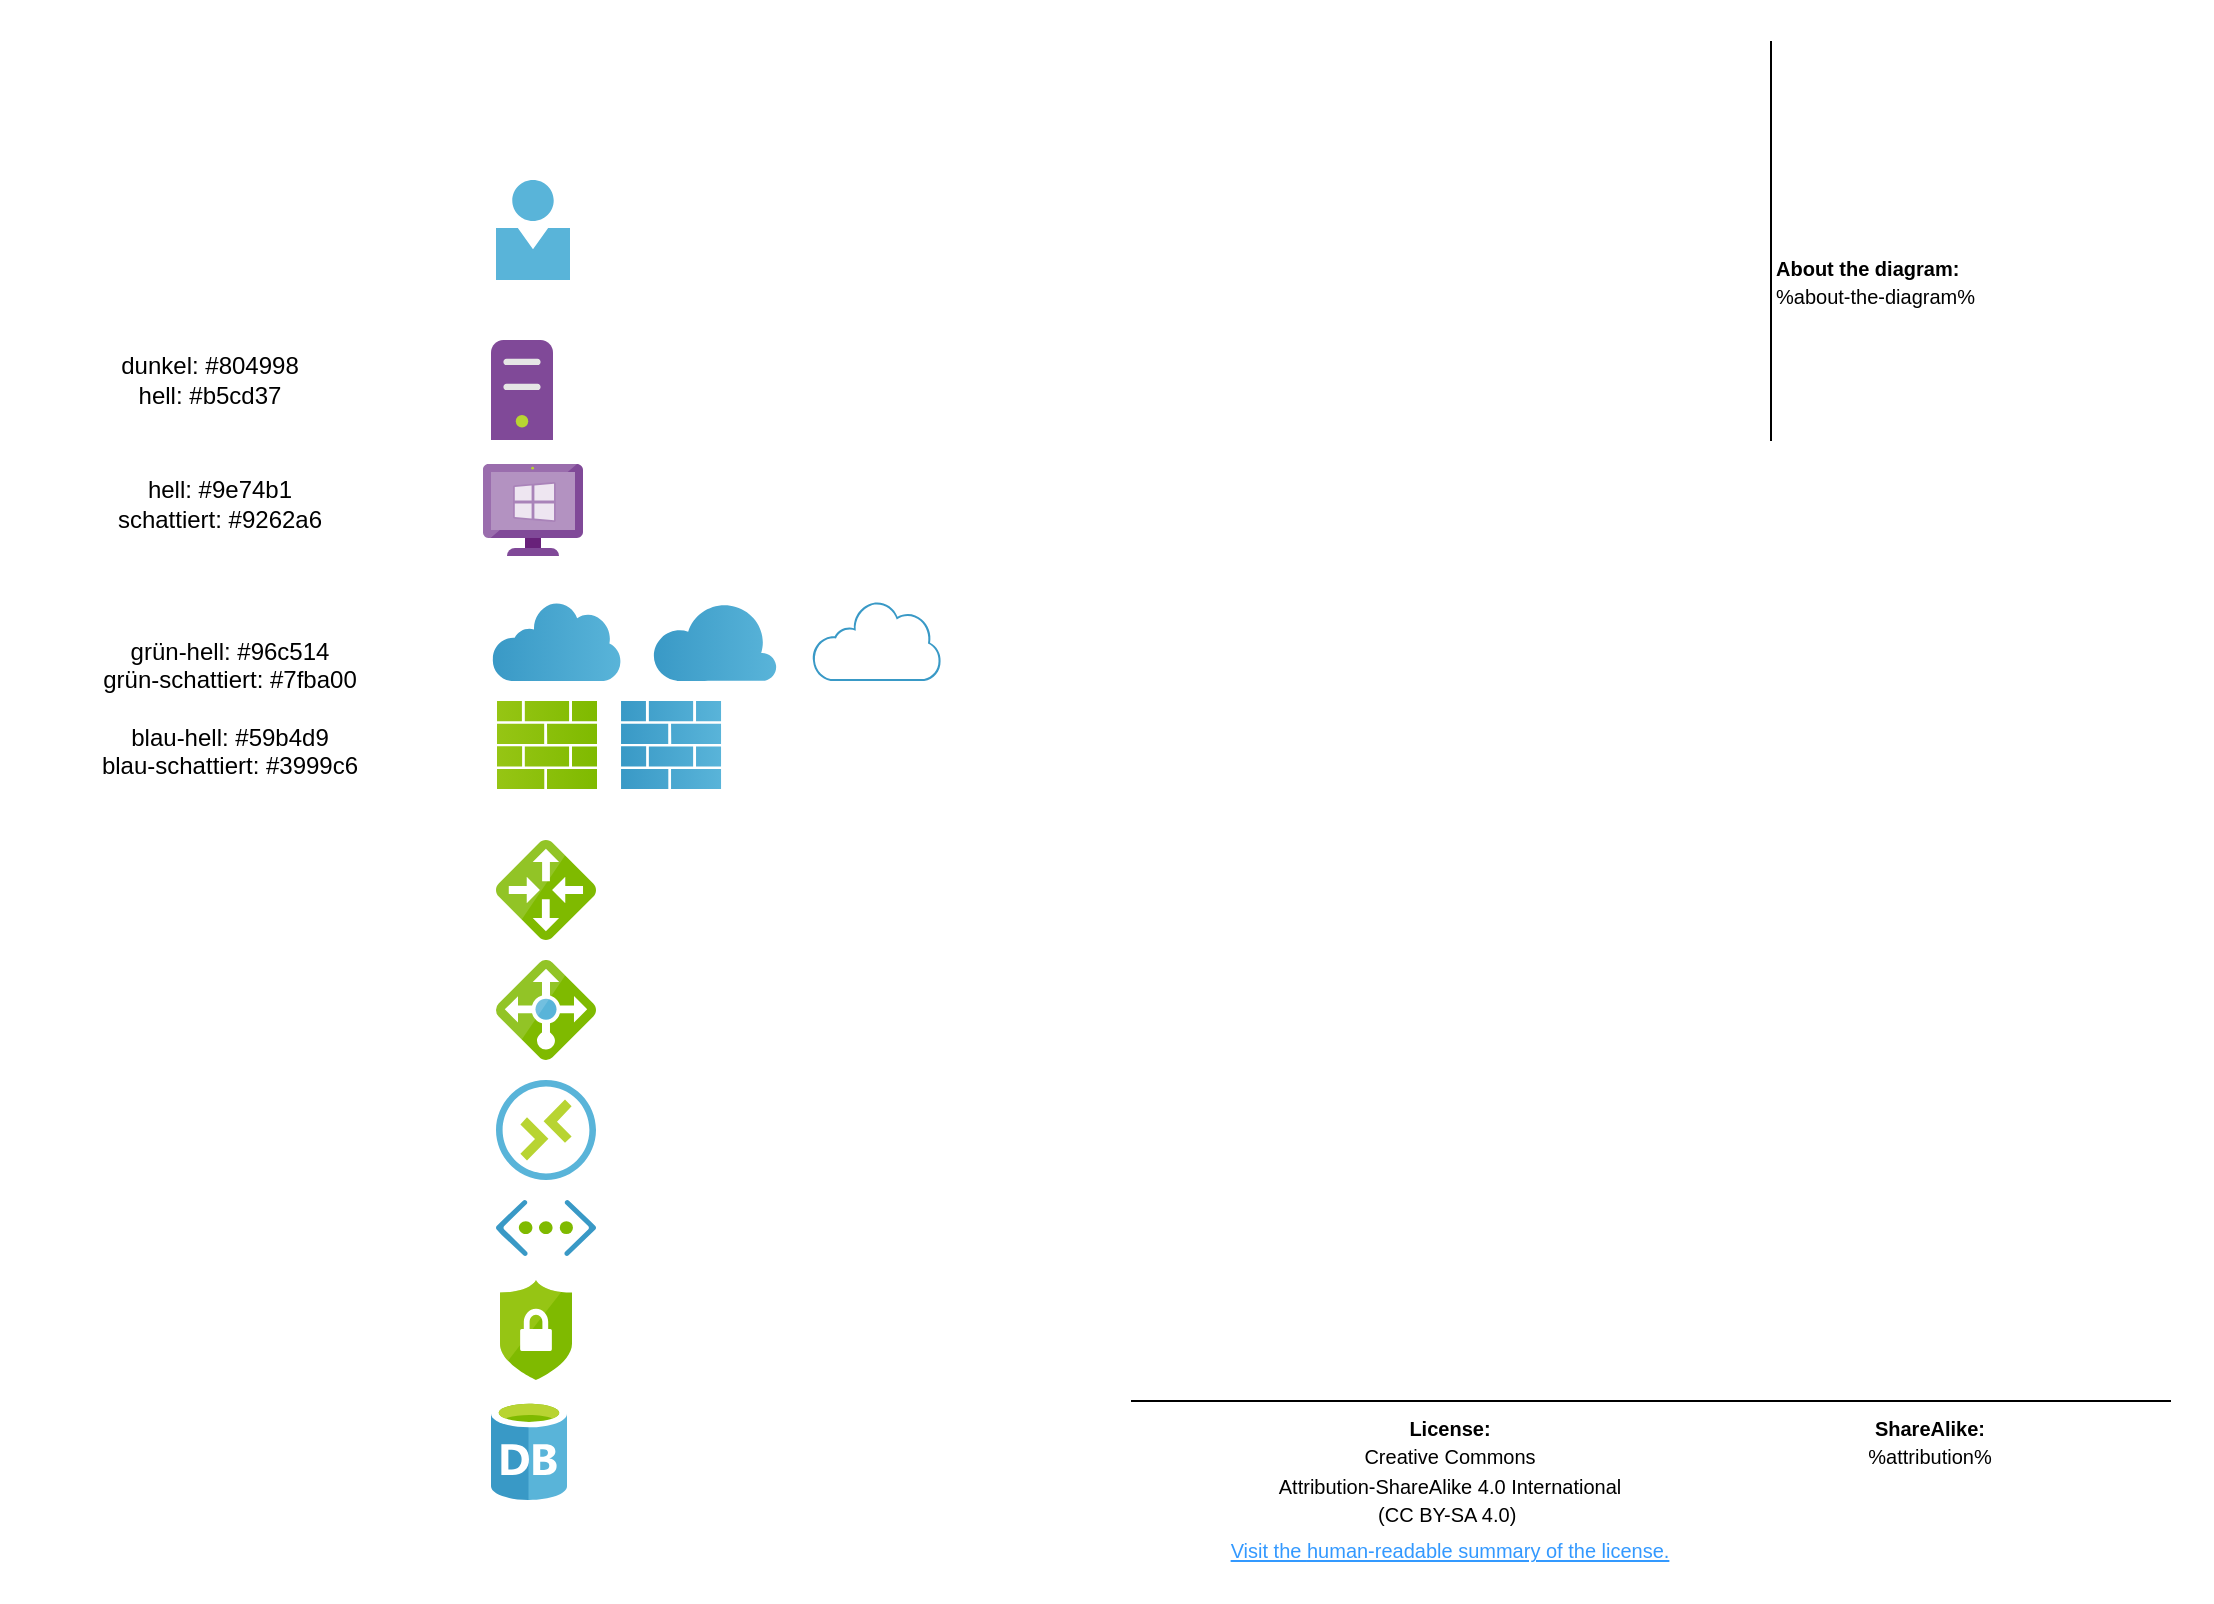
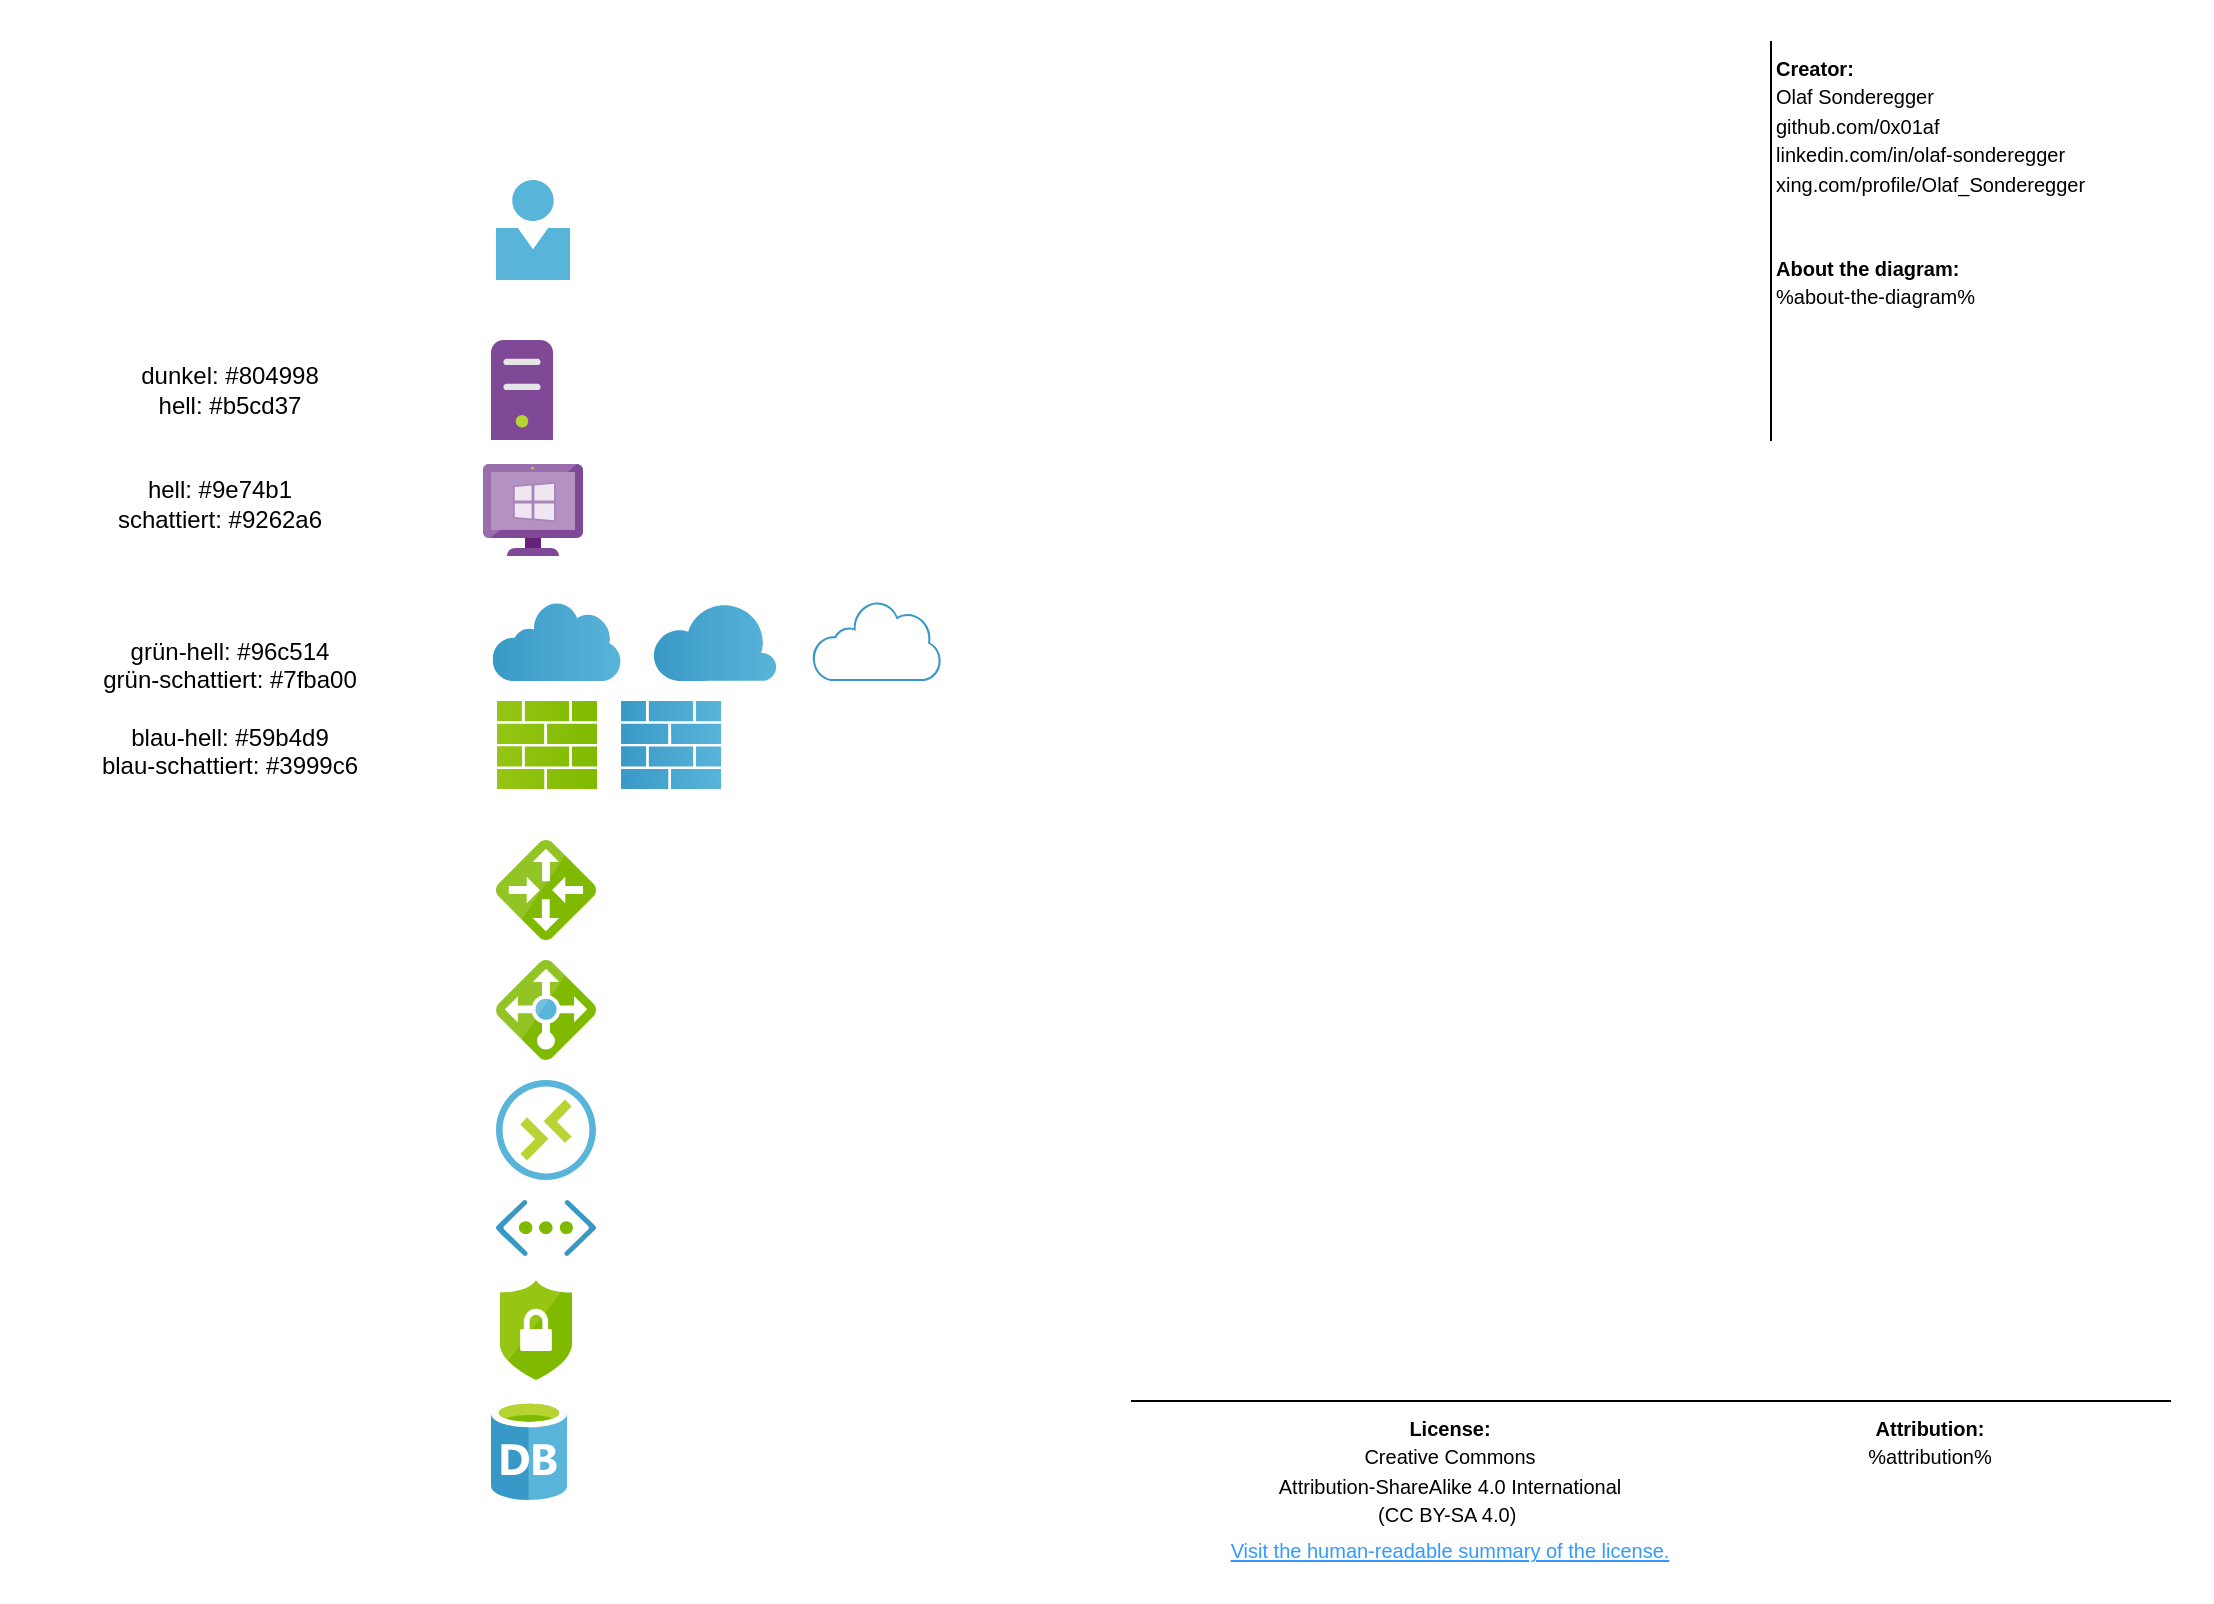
none -> (1933, 121)
(211, 381) -> (231, 391)
(1931, 1444) -> (1931, 1444)
